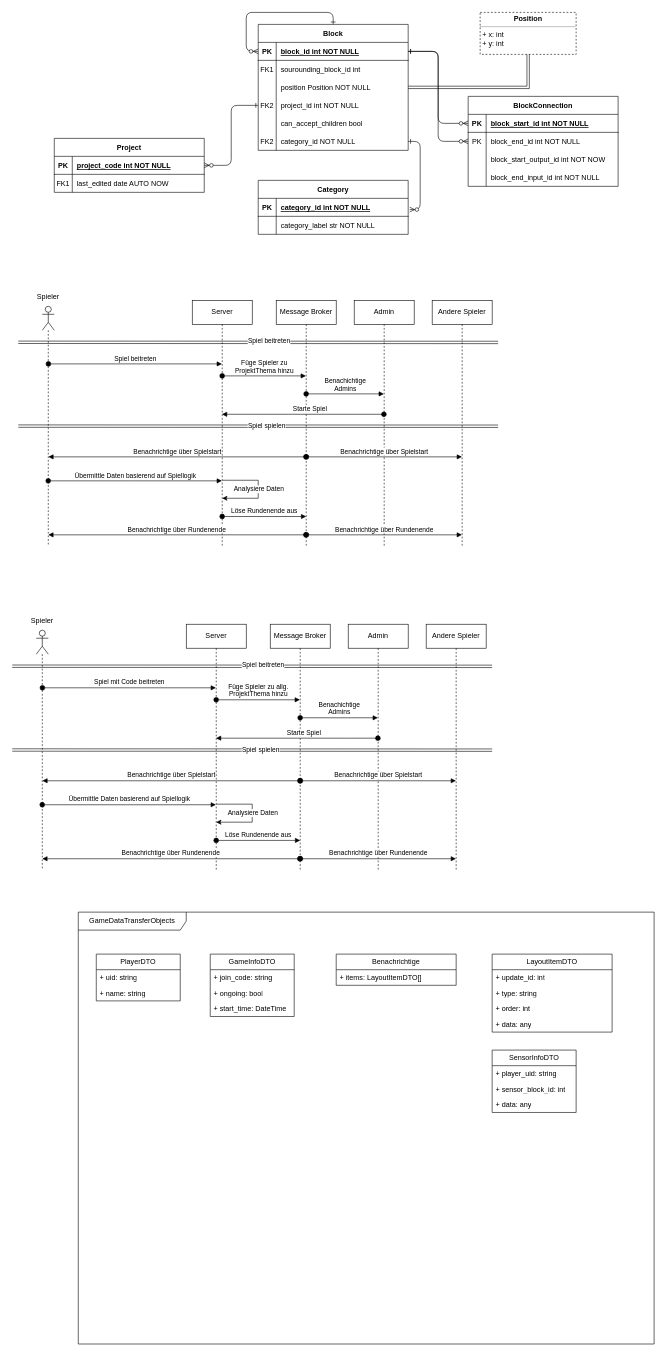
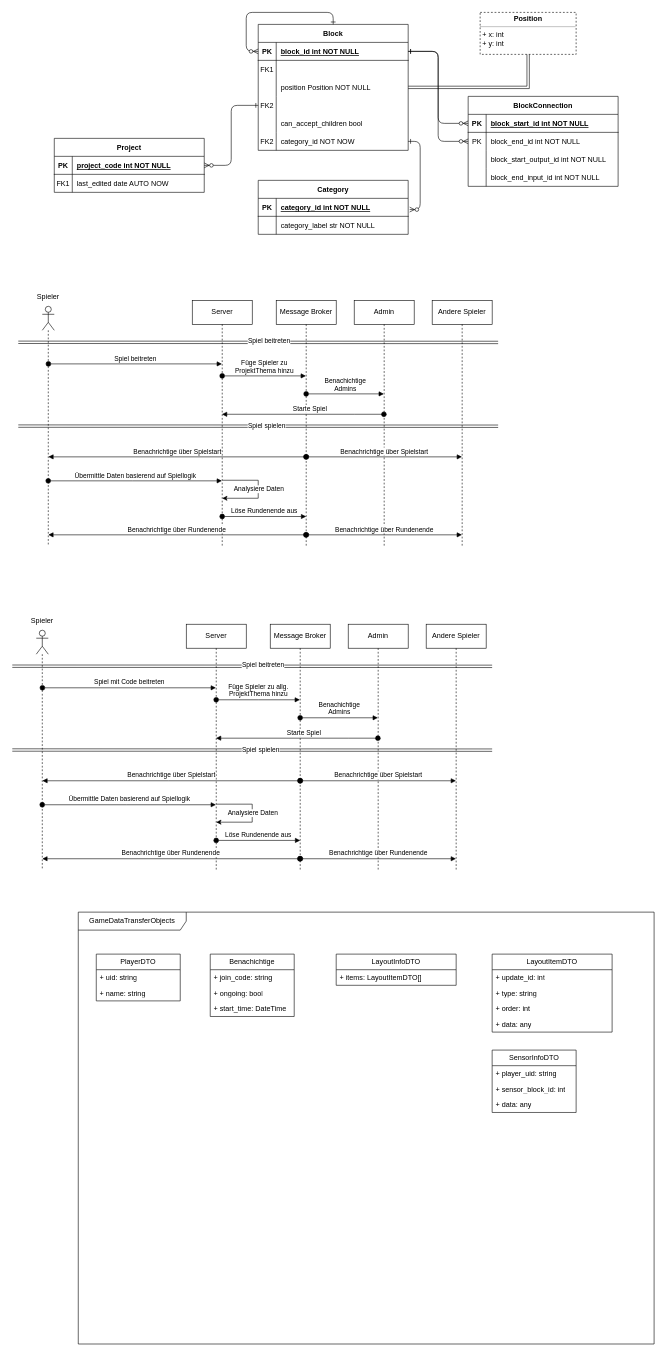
(342, 69) -> none
(342, 105) -> none
(318, 142) -> (316, 142)
(552, 160) -> (554, 160)
(252, 962) -> (252, 962)
(396, 962) -> (396, 962)
